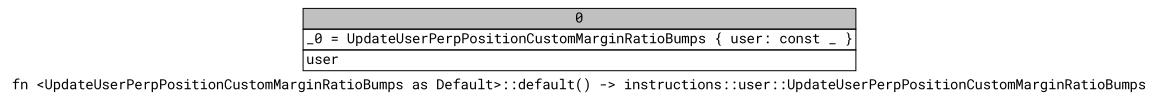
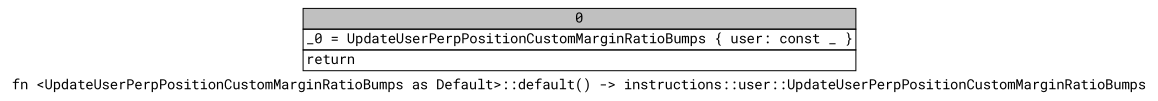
(323, 60) -> (331, 60)
